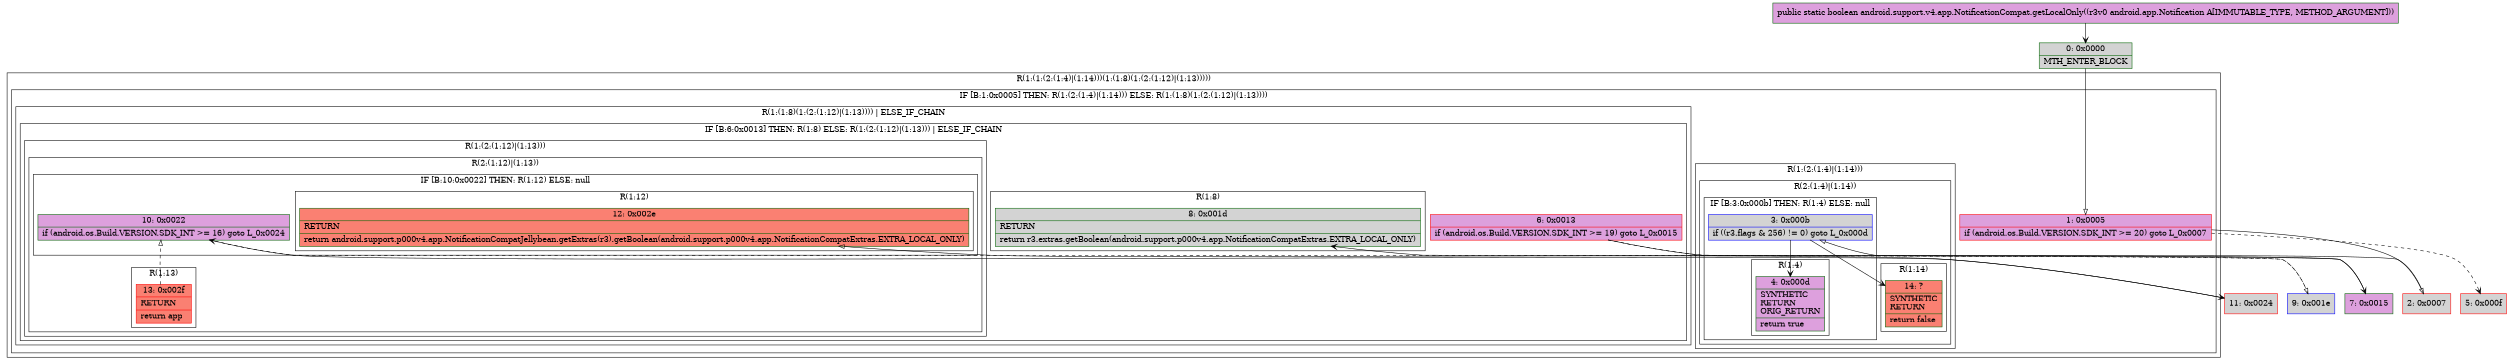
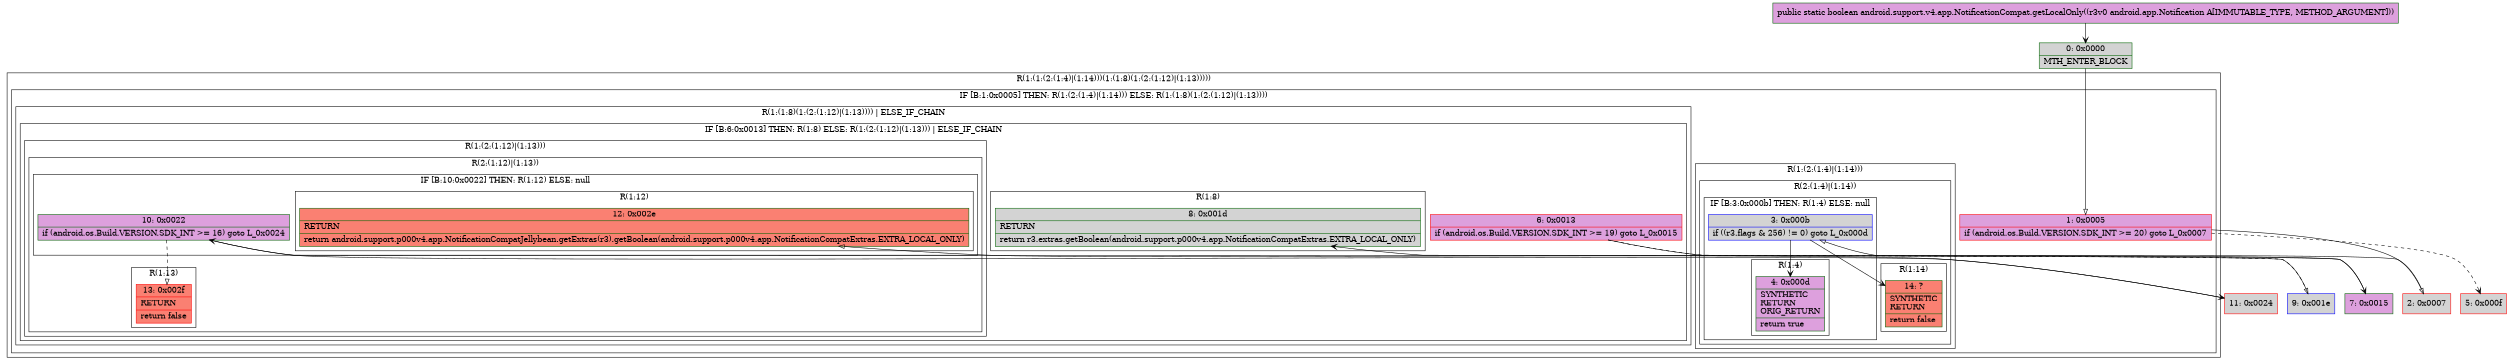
(1270, 255) -> (1270, 255)
(160, 264) -> (167, 259)
(162, 316) -> (164, 316)
